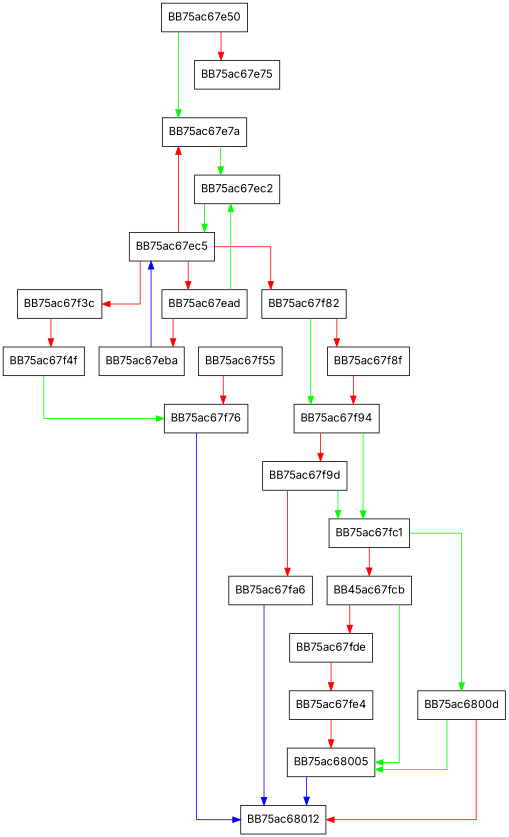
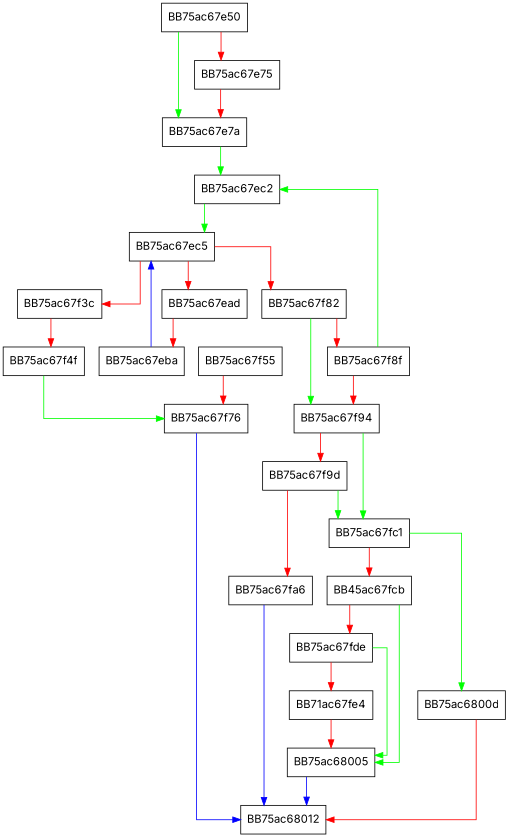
(178, 193) -> (221, 99)
(231, 253) -> (378, 223)
(331, 705) -> (331, 705)
(440, 770) -> (387, 696)
